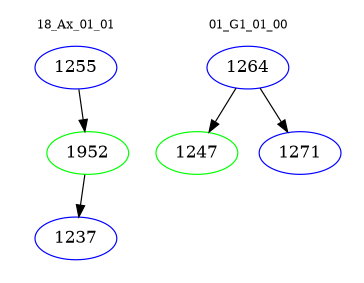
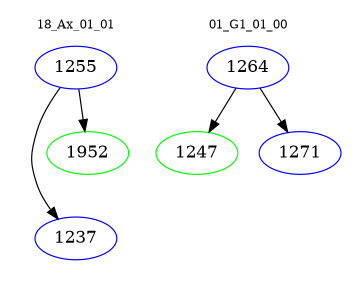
(83, 190) -> (33, 147)
